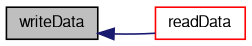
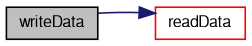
(135, 34) -> (118, 12)
